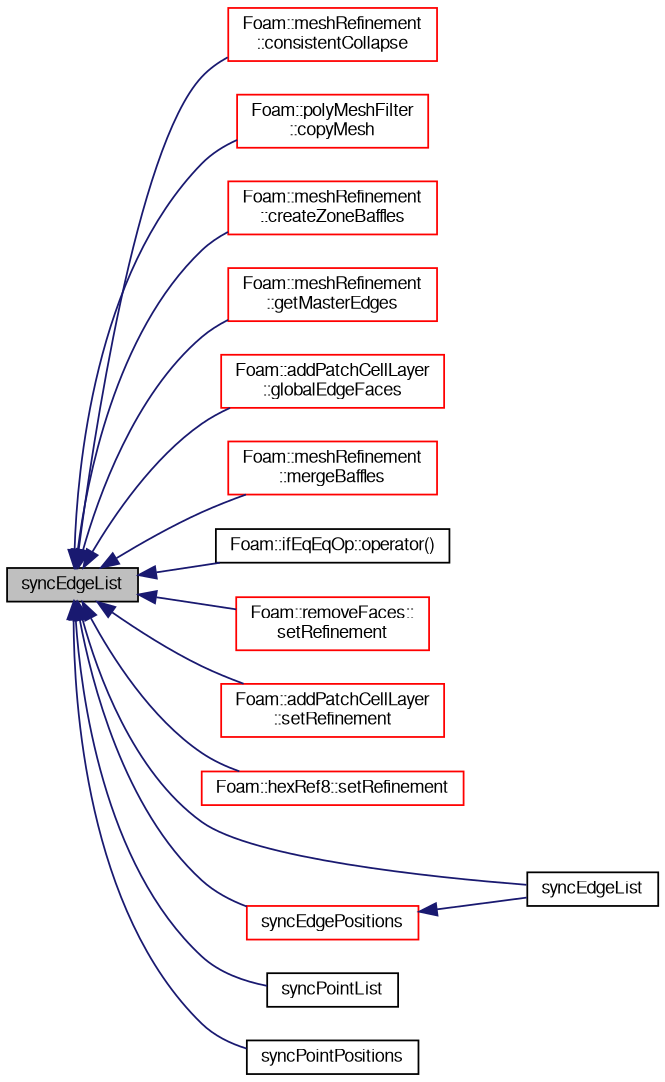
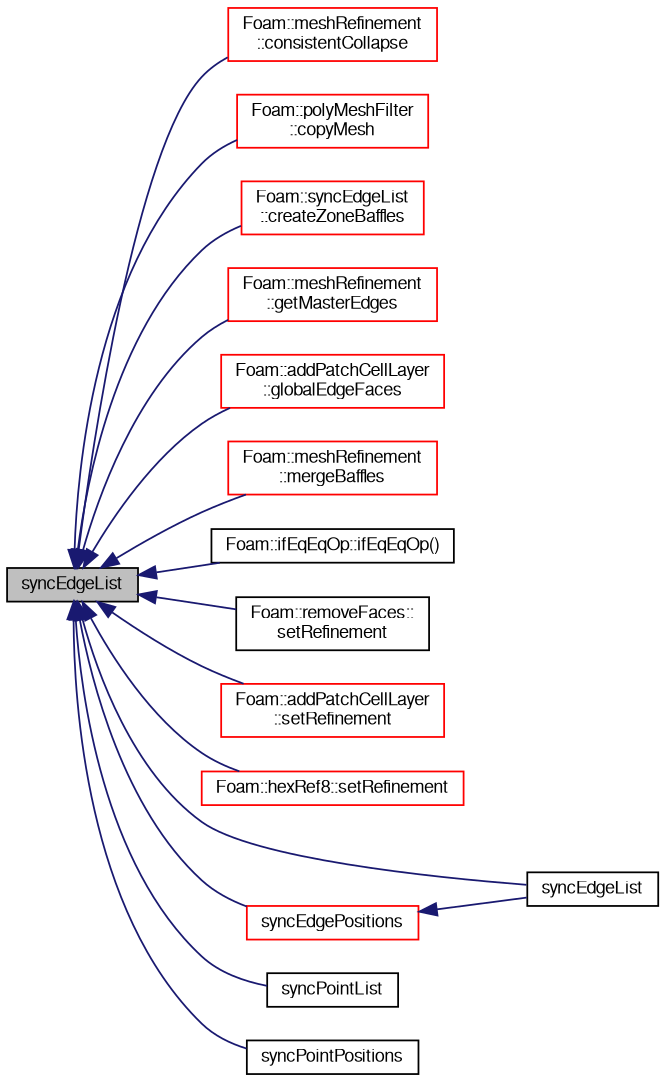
(333, 208) -> (333, 208)
(333, 546) -> (333, 546)
(333, 624) -> (333, 624)
